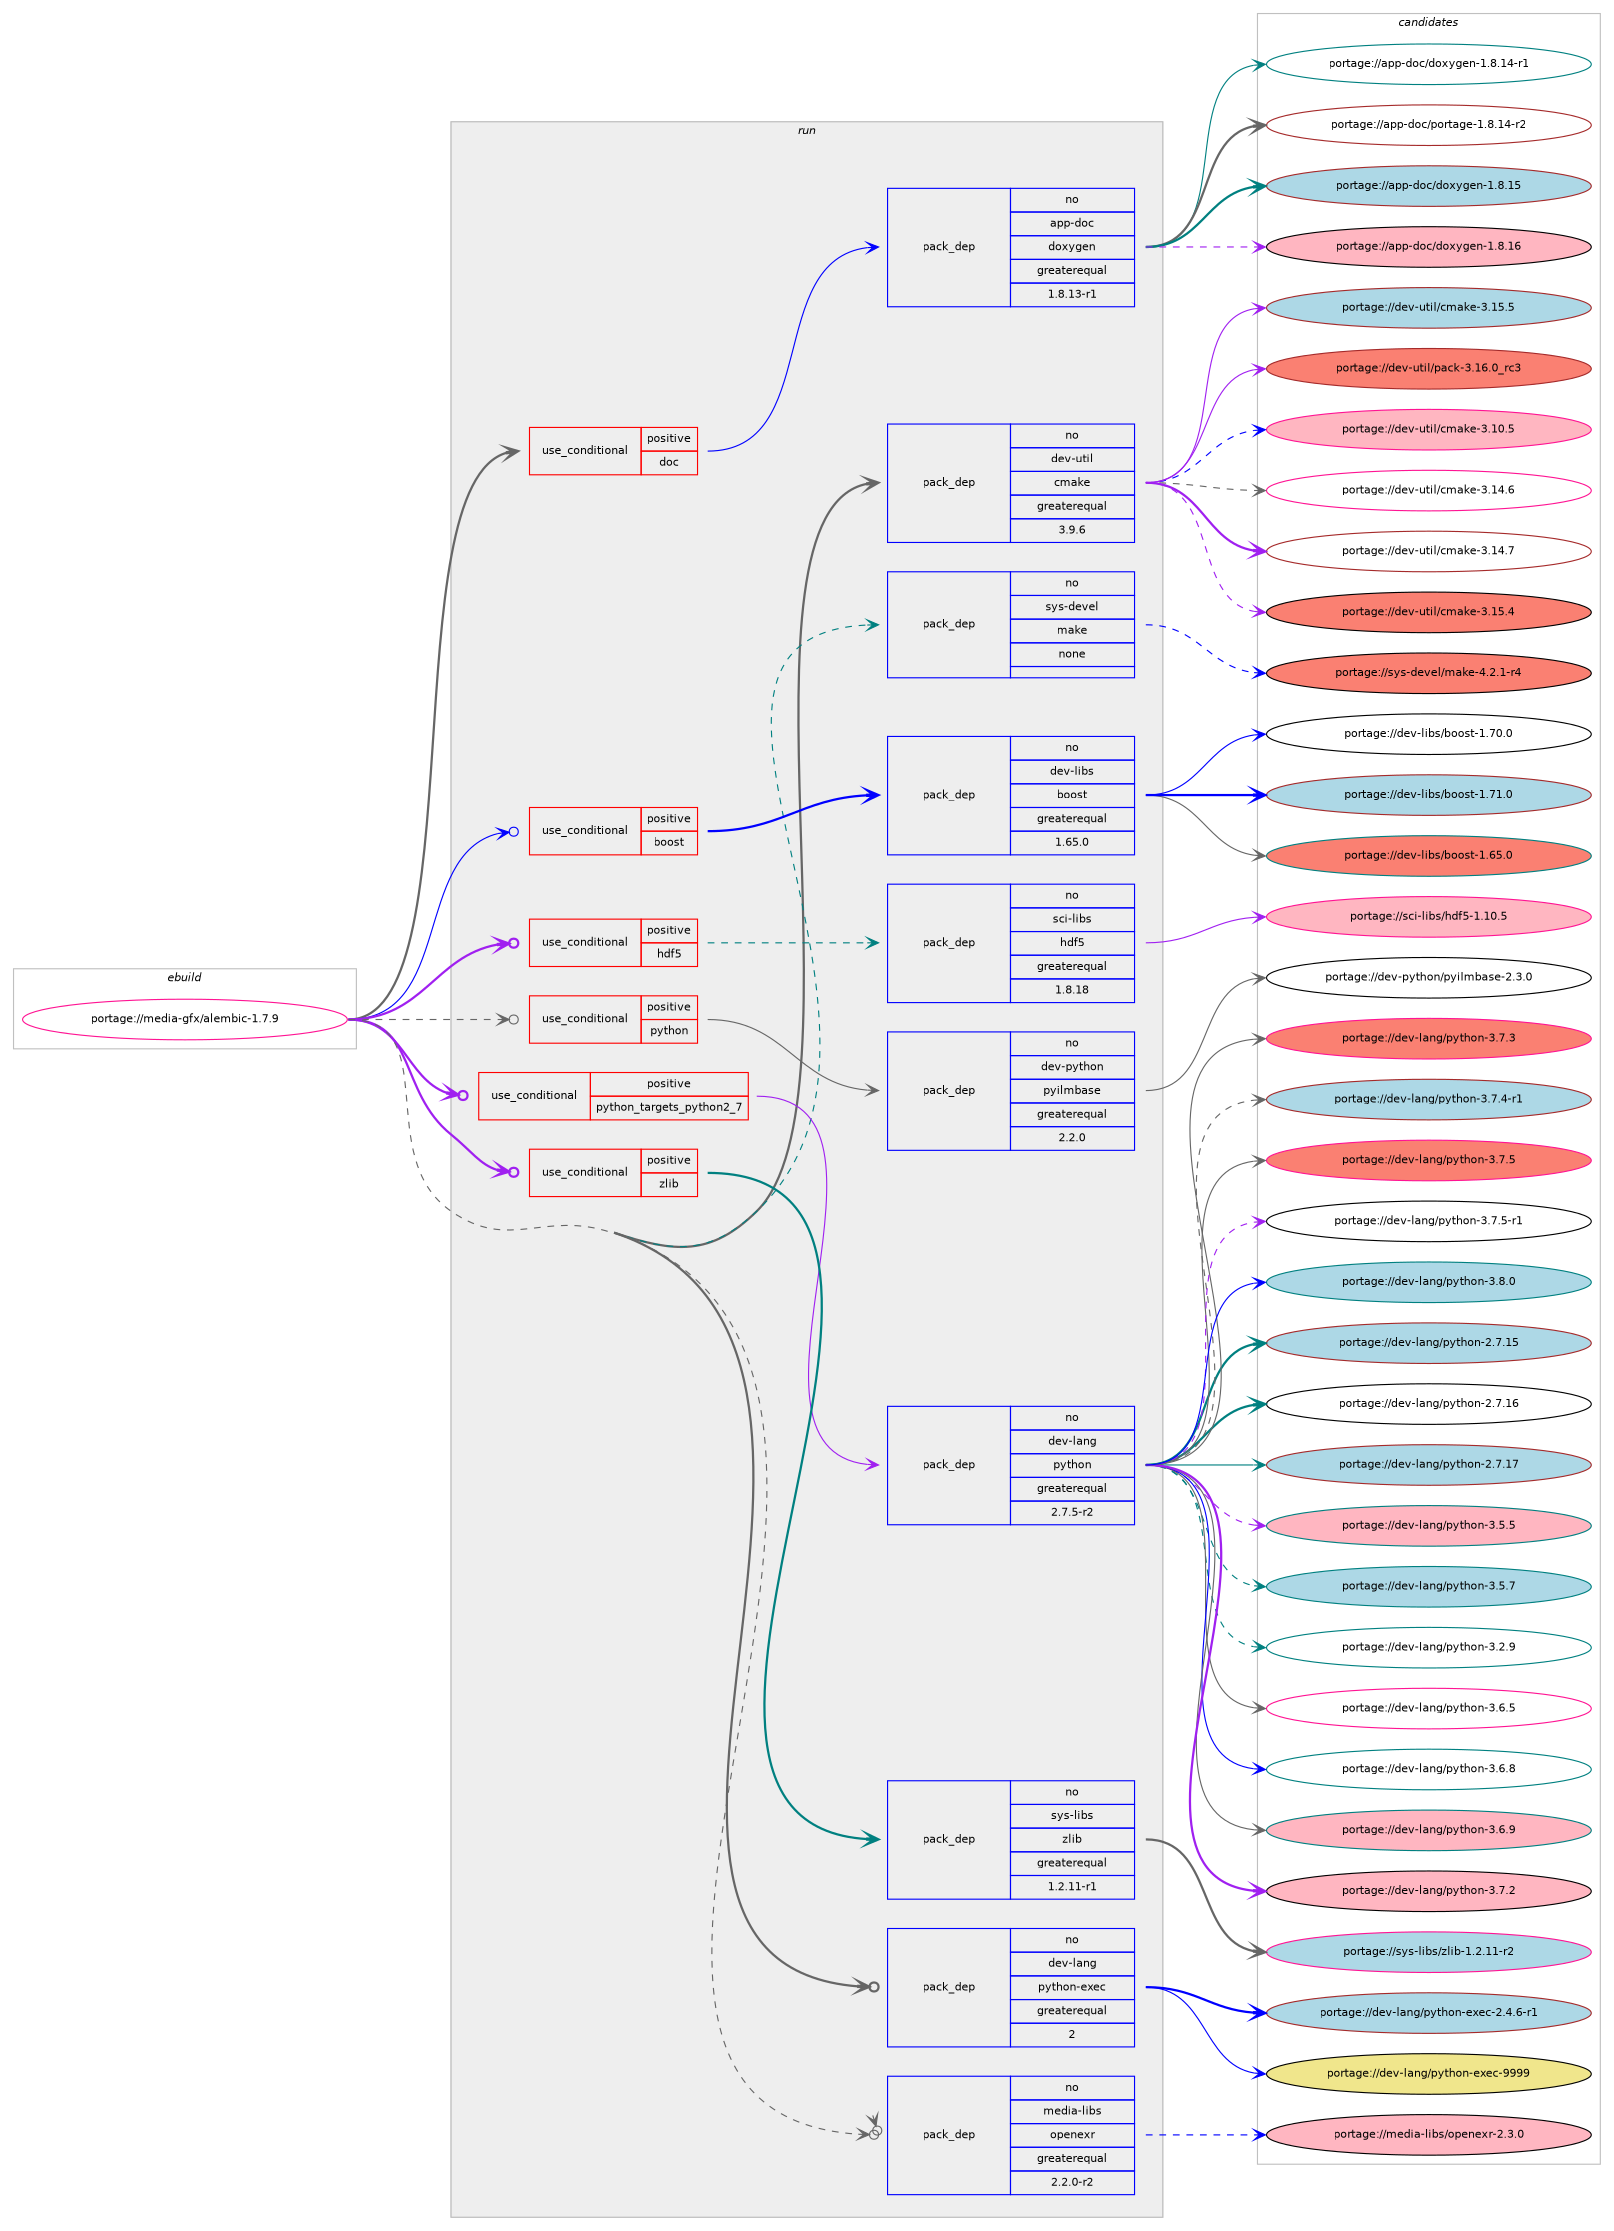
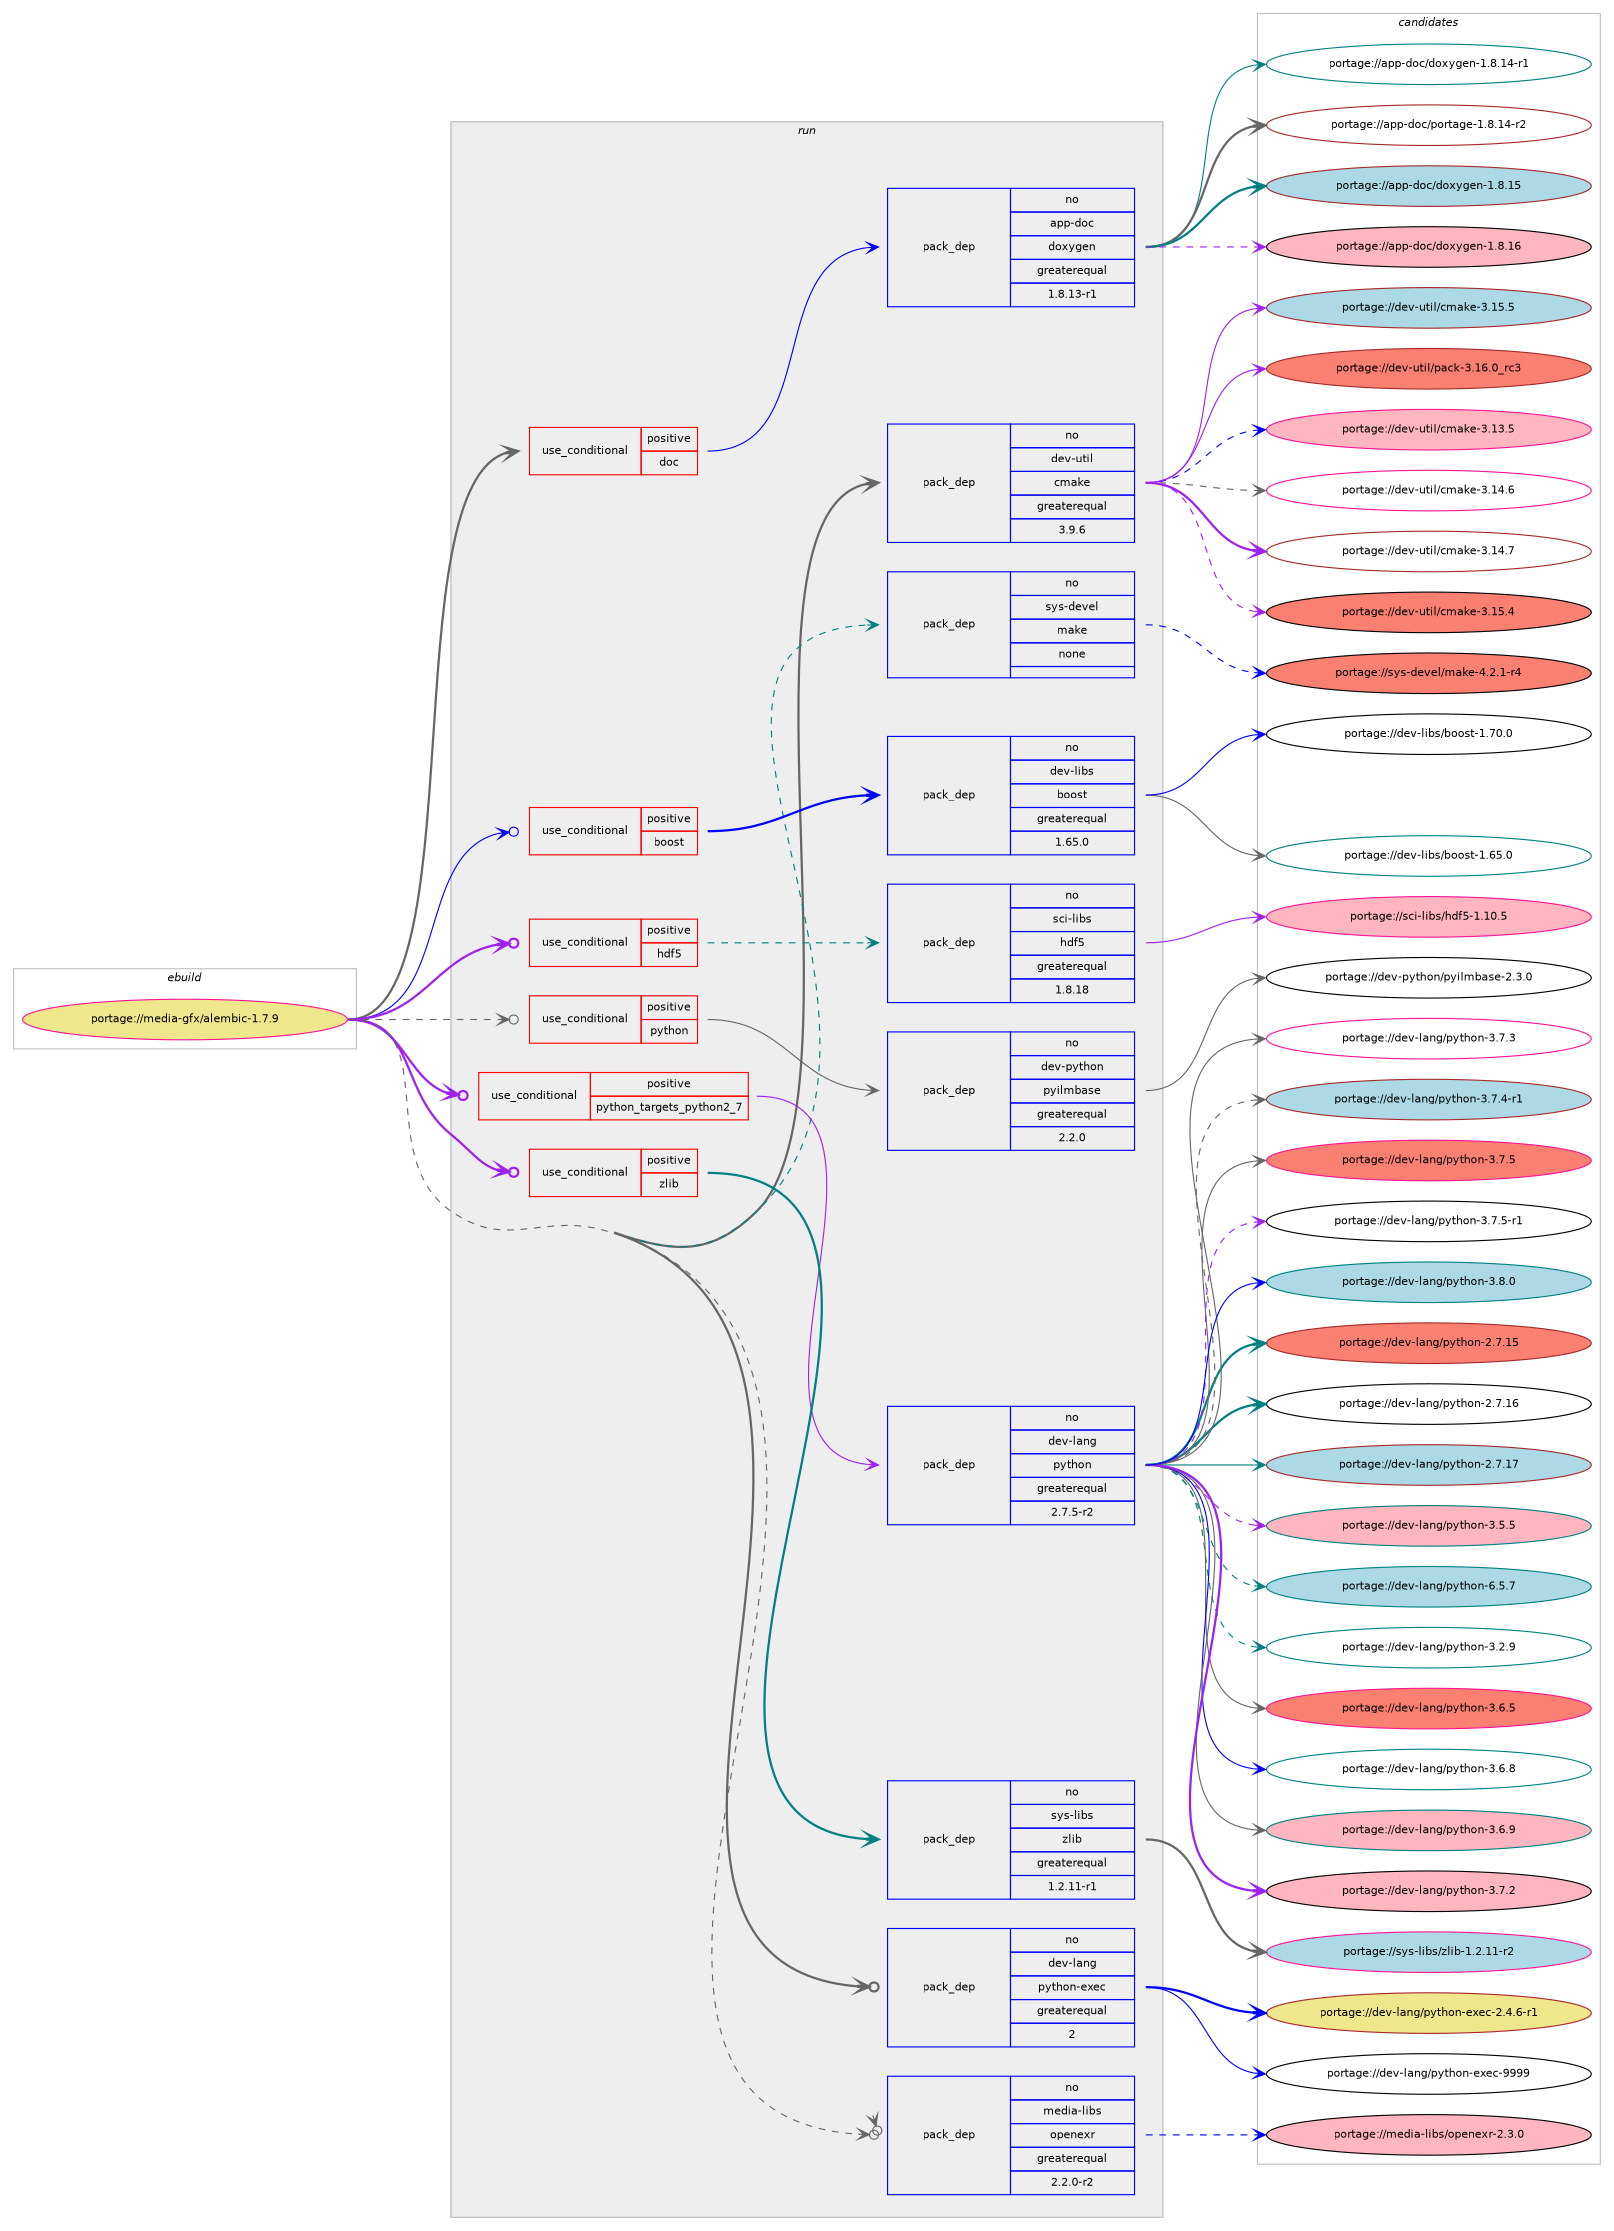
(1429, 430) -> (1429, 430)
(1429, 795) -> none
(1429, 856) -> (1429, 856)
(185, 1020) -> (185, 1020)
(1429, 1039) -> (1429, 1039)
(1429, 1343) -> (1429, 1343)
(1429, 1587) -> (1429, 1587)
(1429, 1709) -> (1429, 1709)
(1429, 2013) -> (1429, 2013)
(1429, 2074) -> (1429, 2074)
